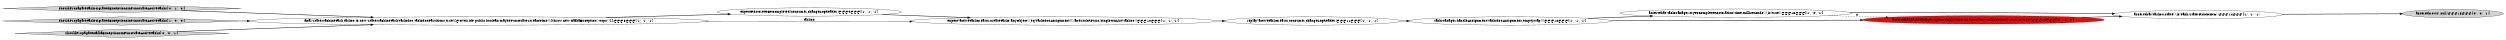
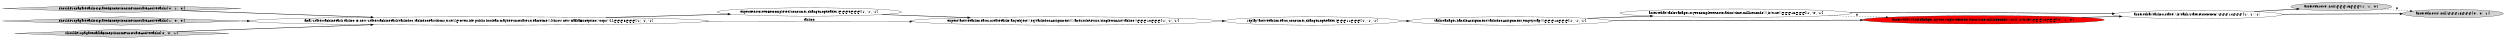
none -> (2341, 7)
